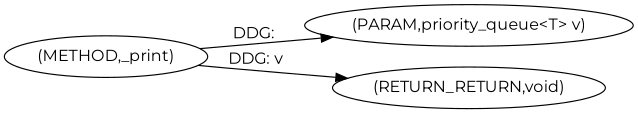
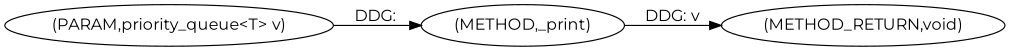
(260, 43) -> (372, 25)
(469, 88) -> (863, 25)
